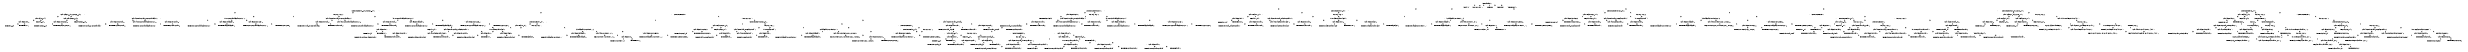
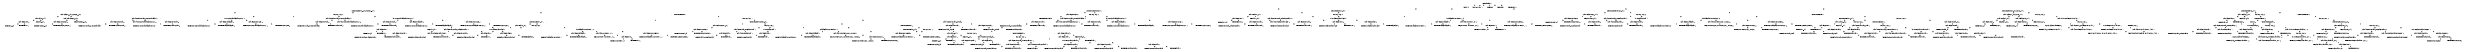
(720, 30) -> none
(1951, 32) -> (1966, 27)
none -> (2322, 37)
